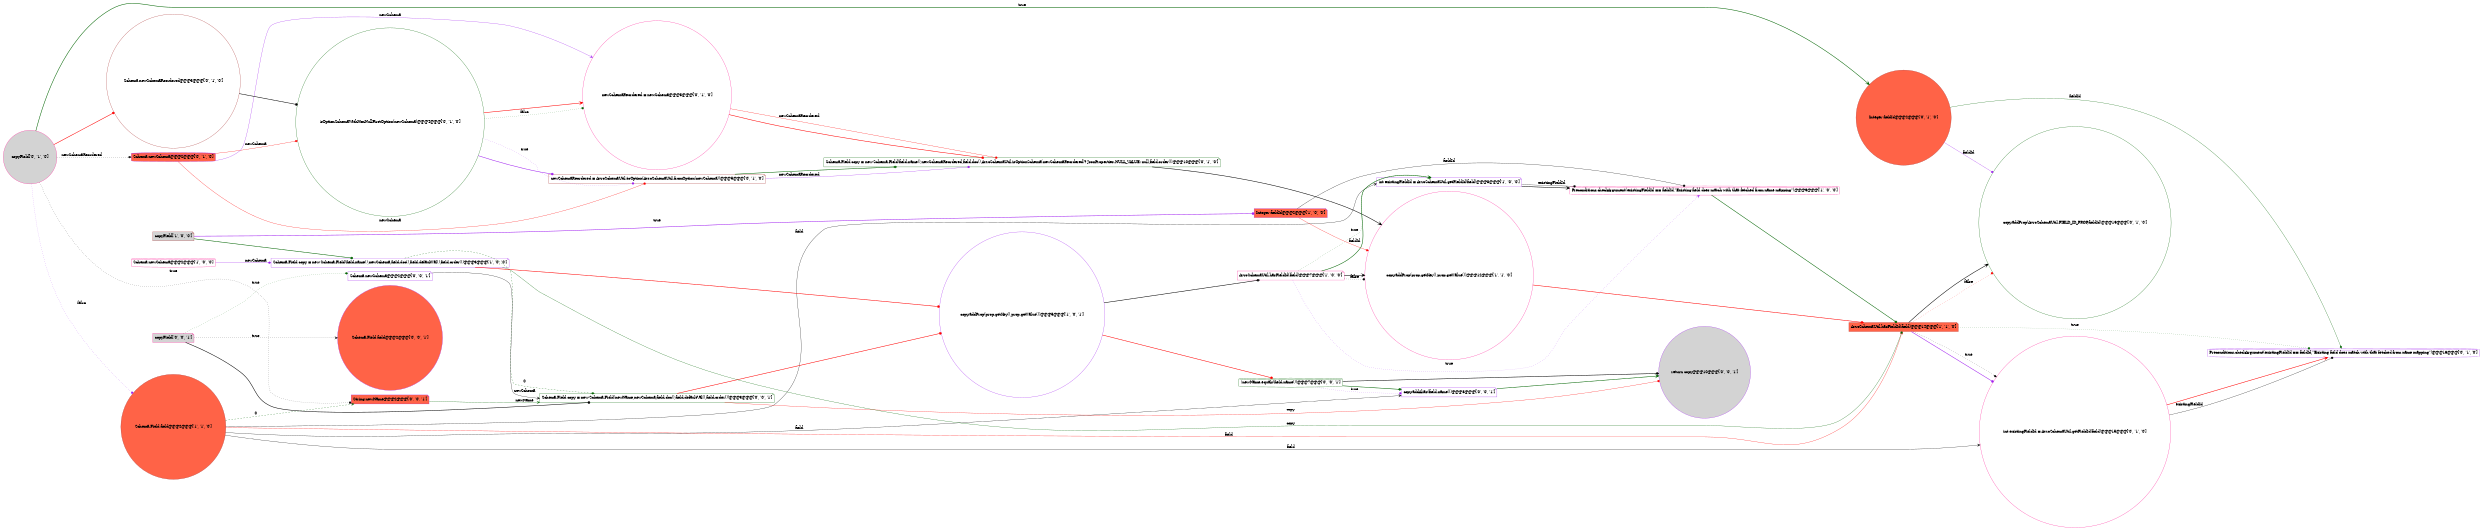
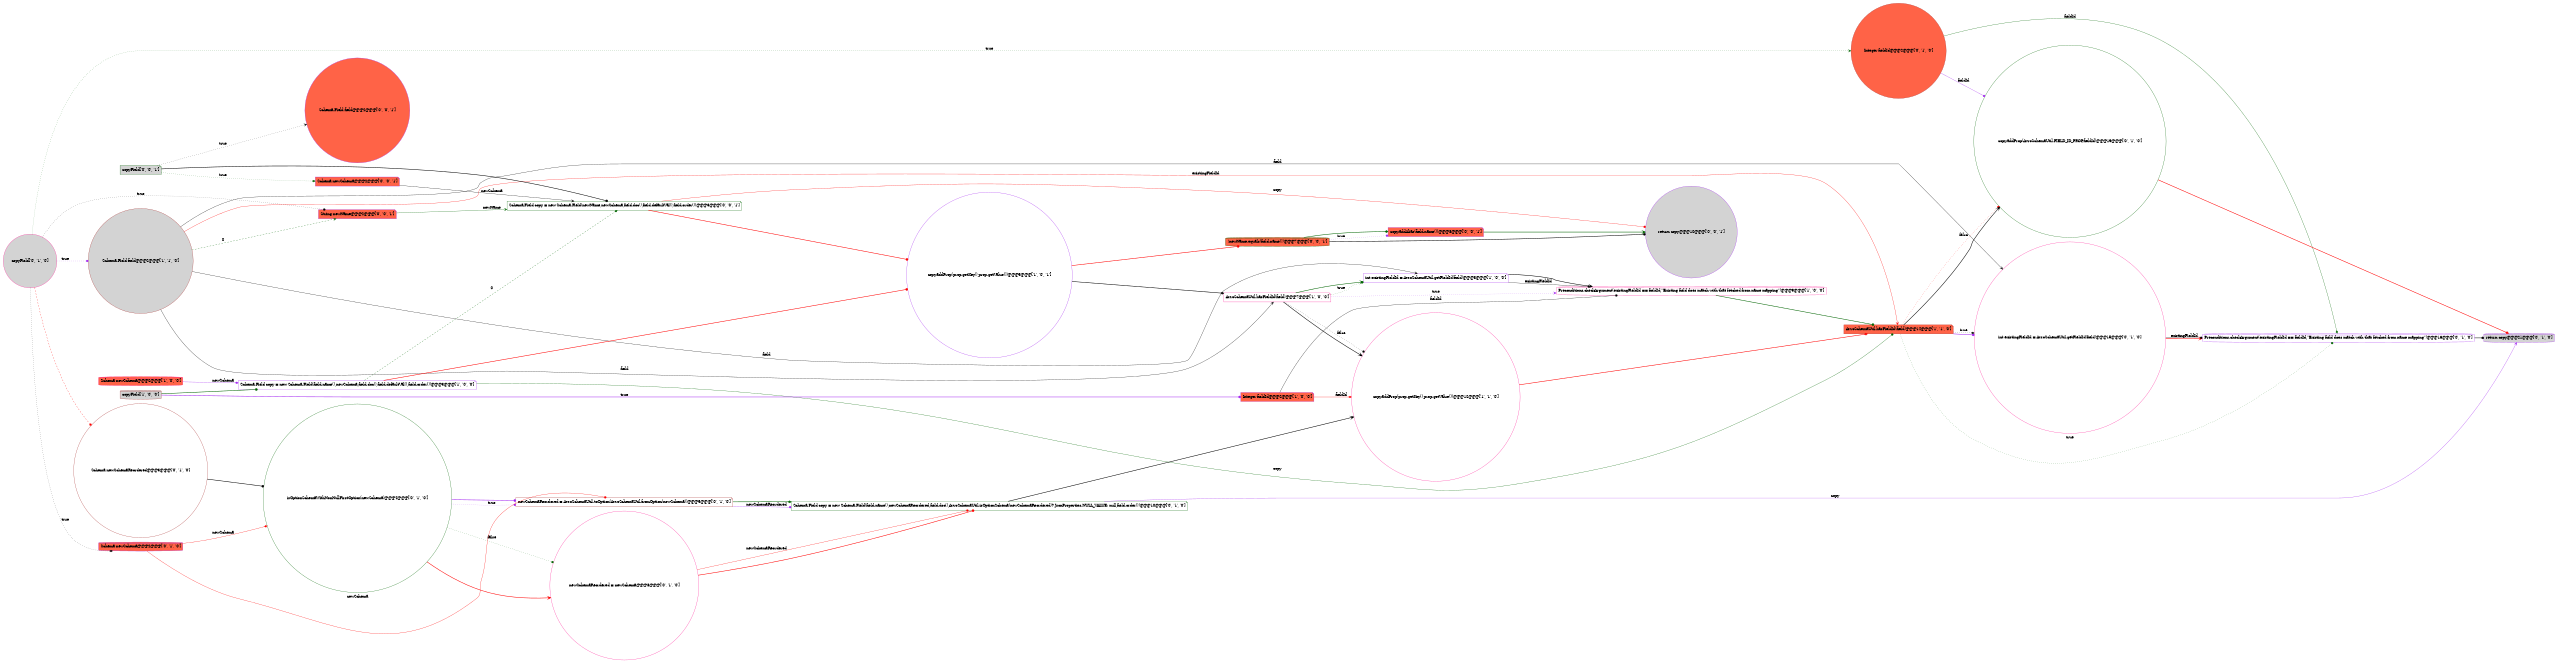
(925, 7) -> (879, 51)
(355, 17) -> none
(83, 129) -> (54, 359)
(82, 155) -> (65, 520)
(173, 236) -> (141, 395)
(173, 263) -> (141, 381)
(390, 276) -> (357, 182)
(82, 304) -> (65, 259)
(173, 338) -> (141, 170)
none -> (2519, 338)
(1499, 377) -> (1486, 240)
(1291, 383) -> (1277, 242)
(1449, 392) -> (1436, 232)
(173, 427) -> (141, 261)
(813, 430) -> (714, 377)
(1229, 435) -> (1206, 174)
